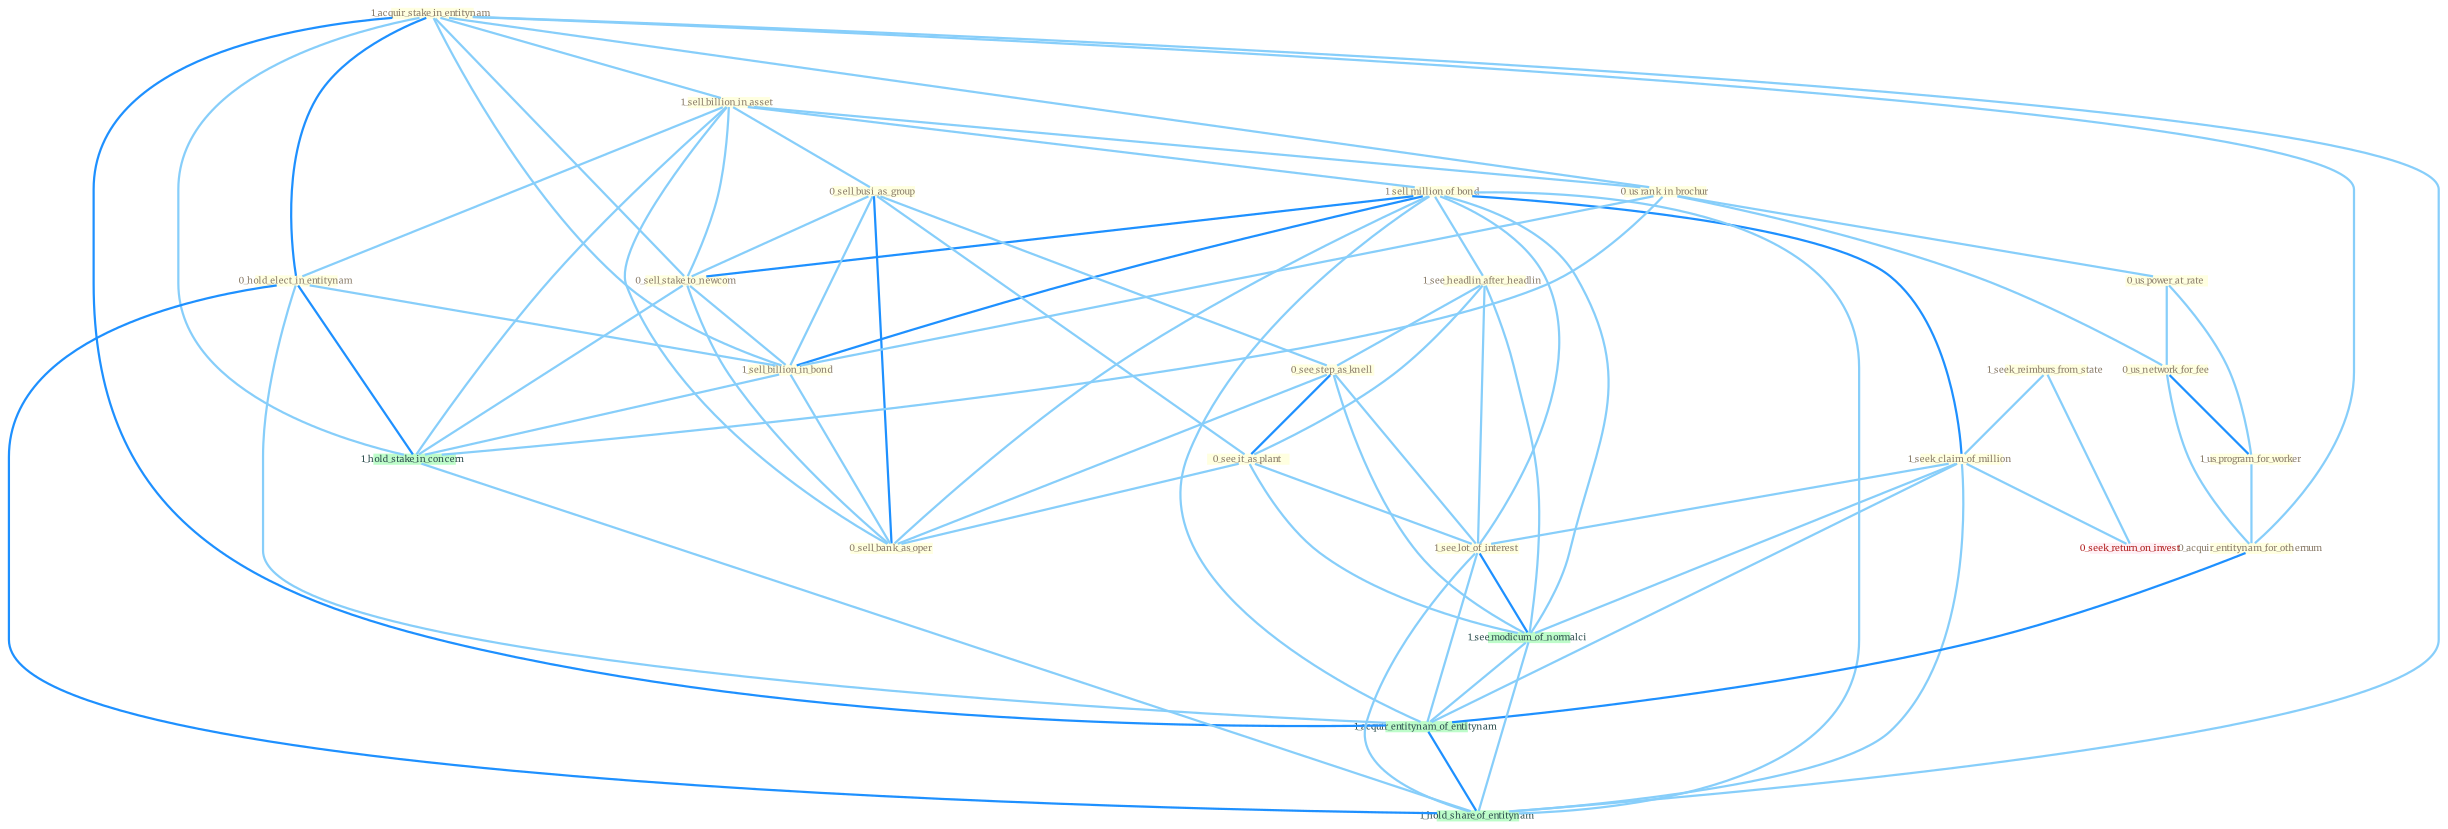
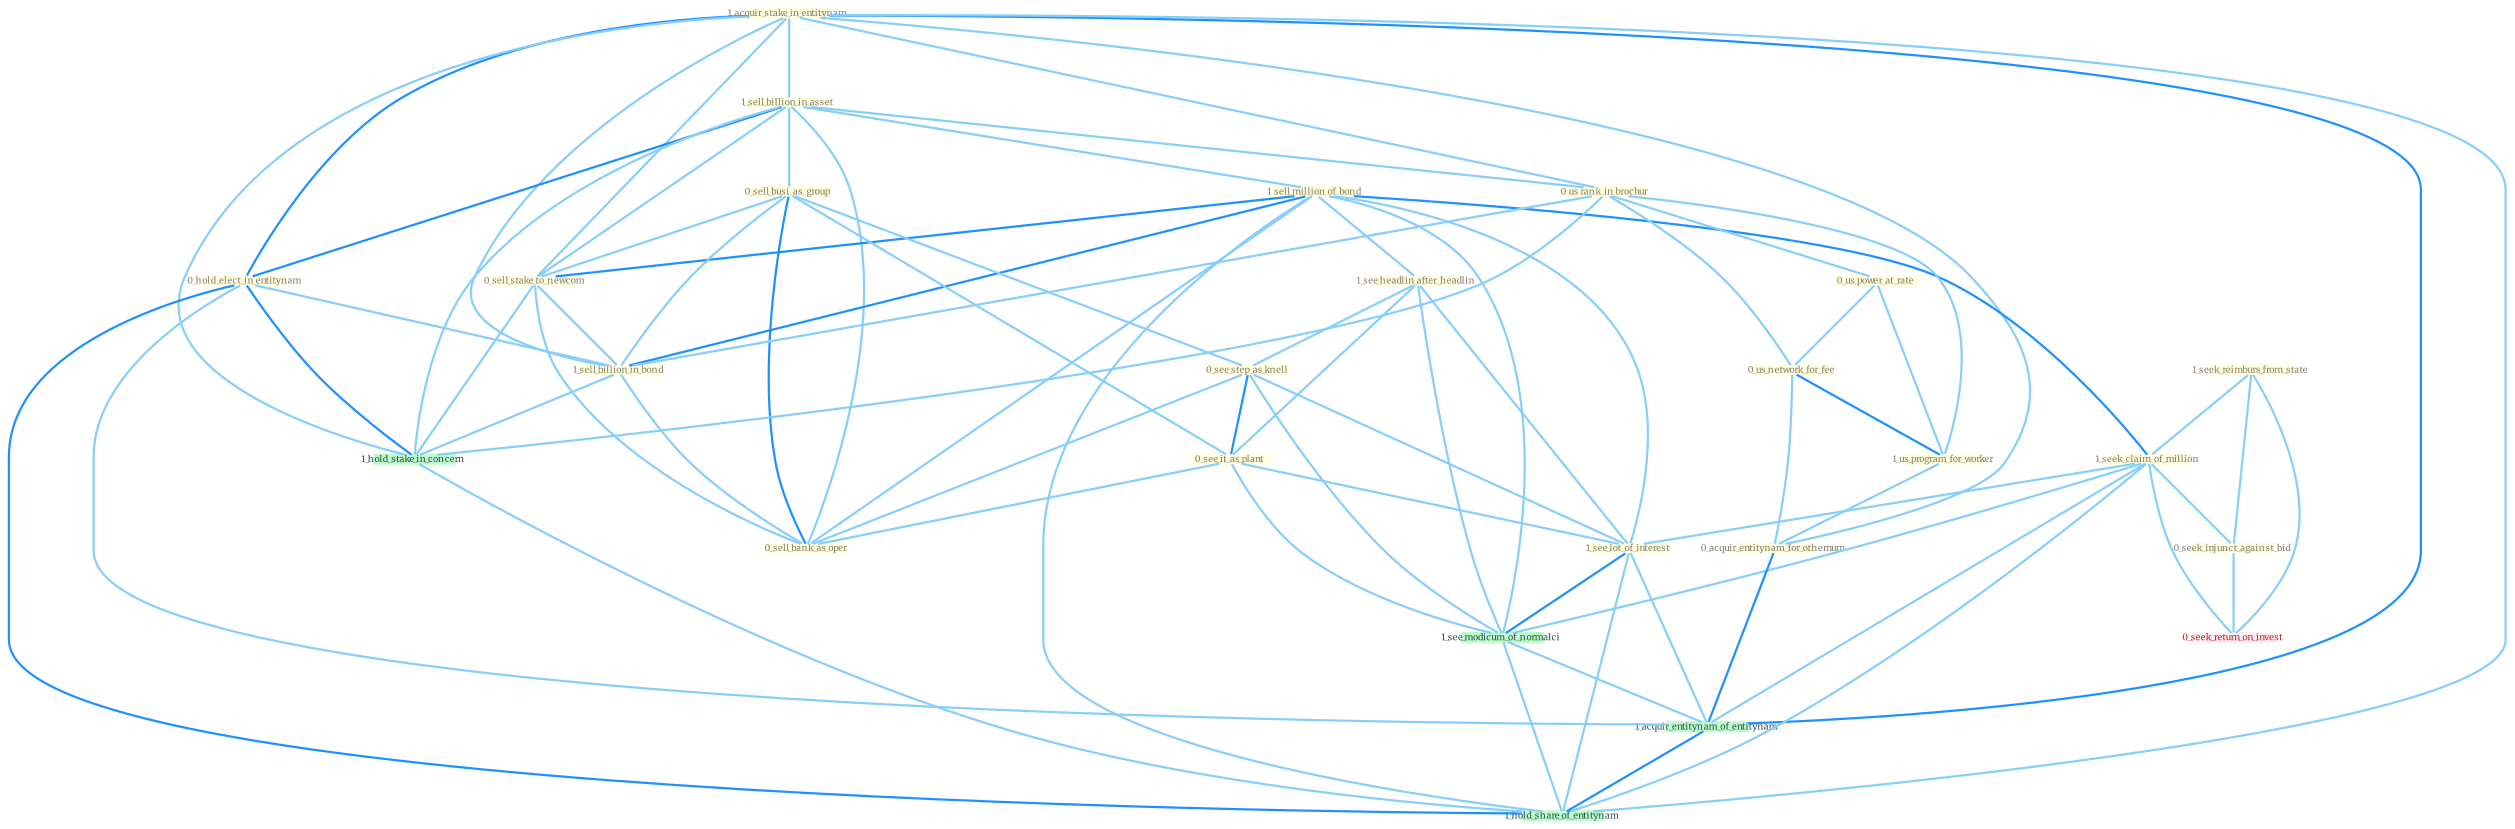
(513, 192) -> (504, 196)
none -> (1877, 243)
(1190, 450) -> none
none -> (2234, 548)
